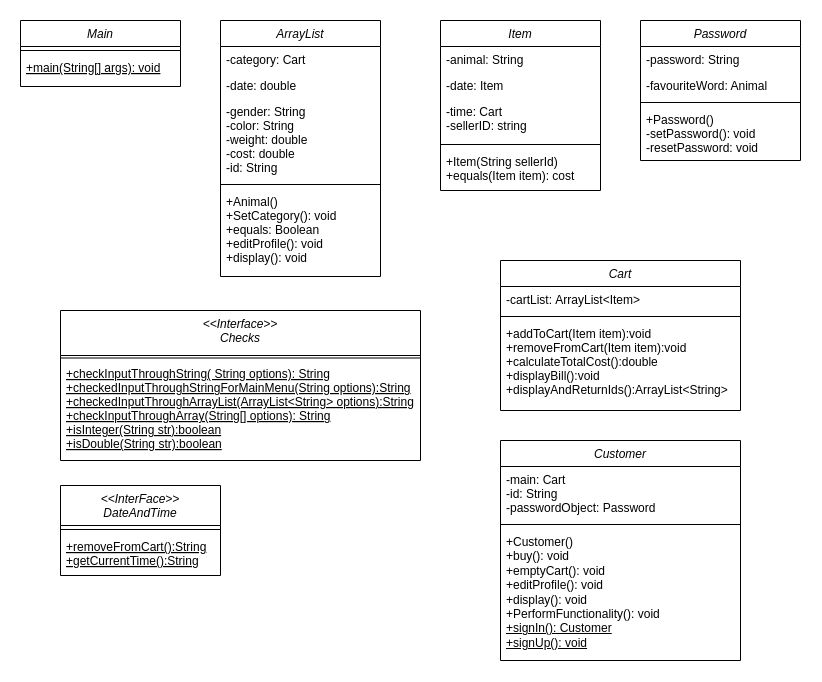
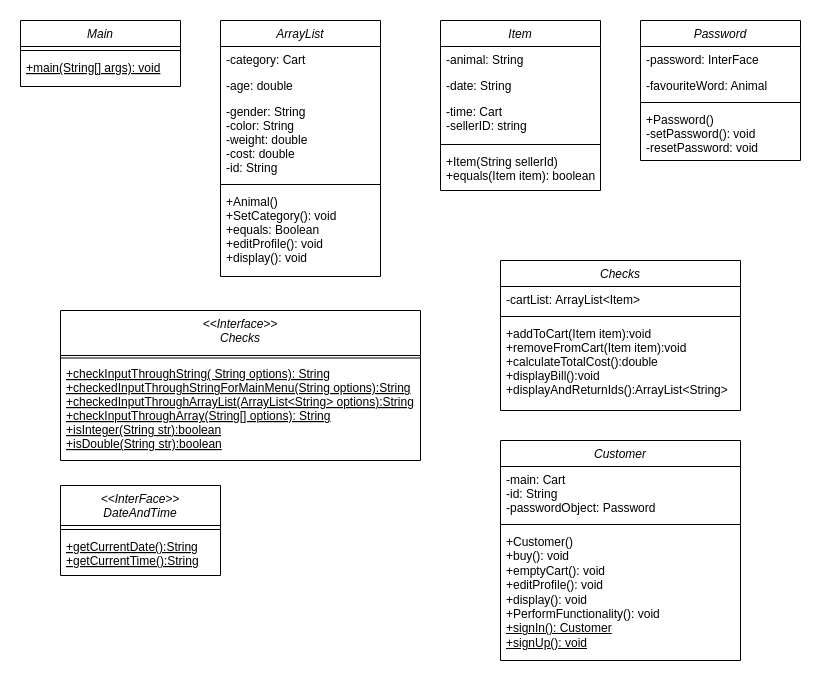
(698, 60) -> (710, 60)
(265, 86) -> (262, 86)
(480, 86) -> (485, 86)
(514, 162) -> (514, 162)
(620, 274) -> (620, 274)
(144, 547) -> (144, 547)
